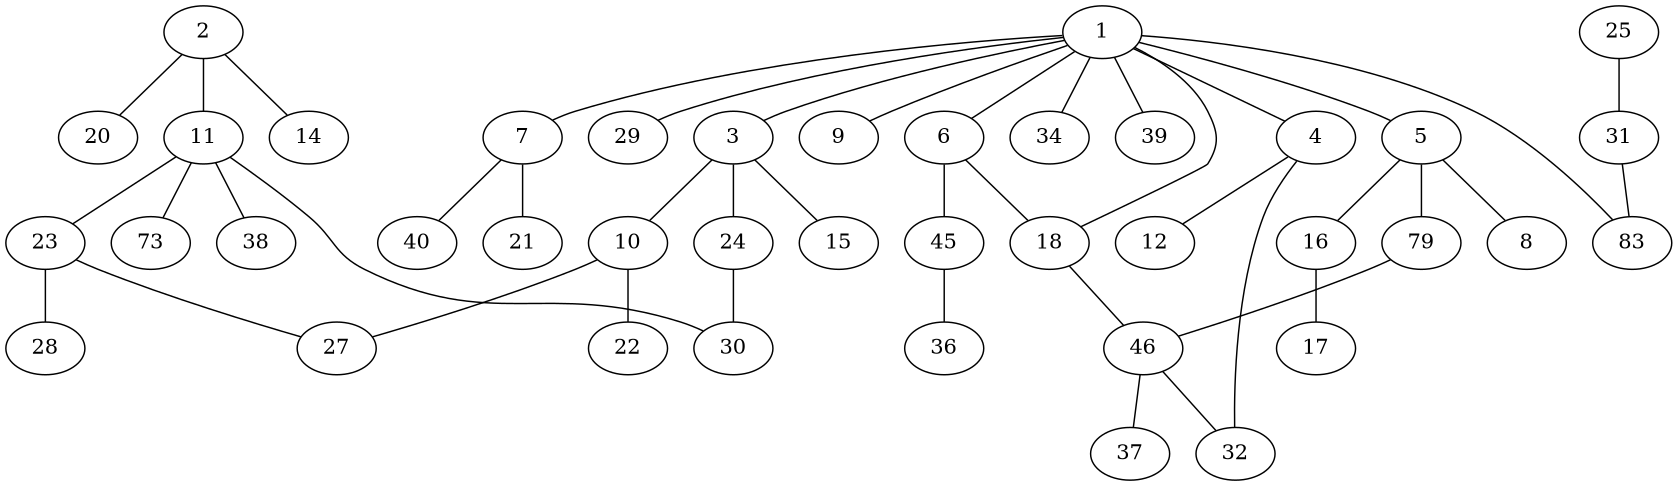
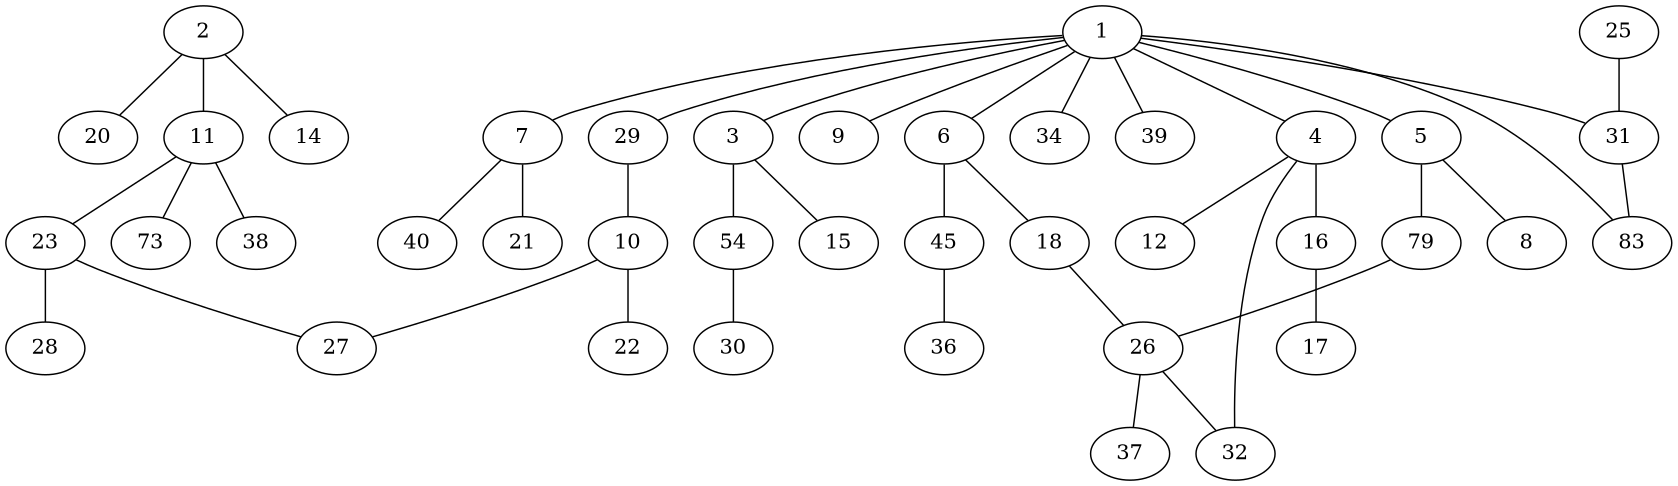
(1211, 158) -> (1442, 87)
(681, 190) -> (628, 190)
(1369, 190) -> (1316, 190)
(733, 243) -> (733, 243)
(445, 298) -> none
(1143, 348) -> (1143, 348)
